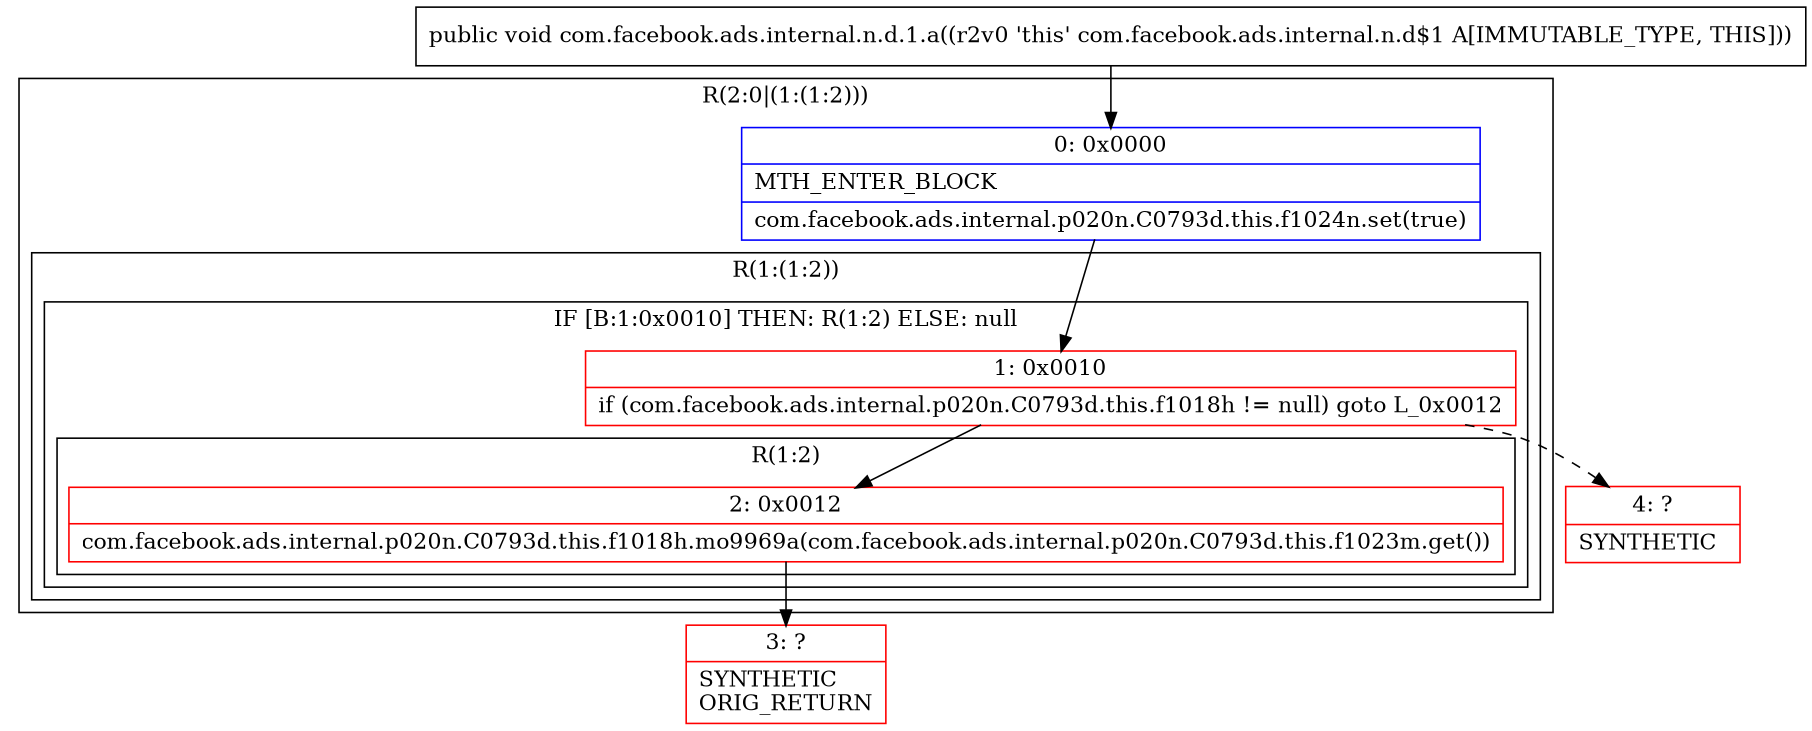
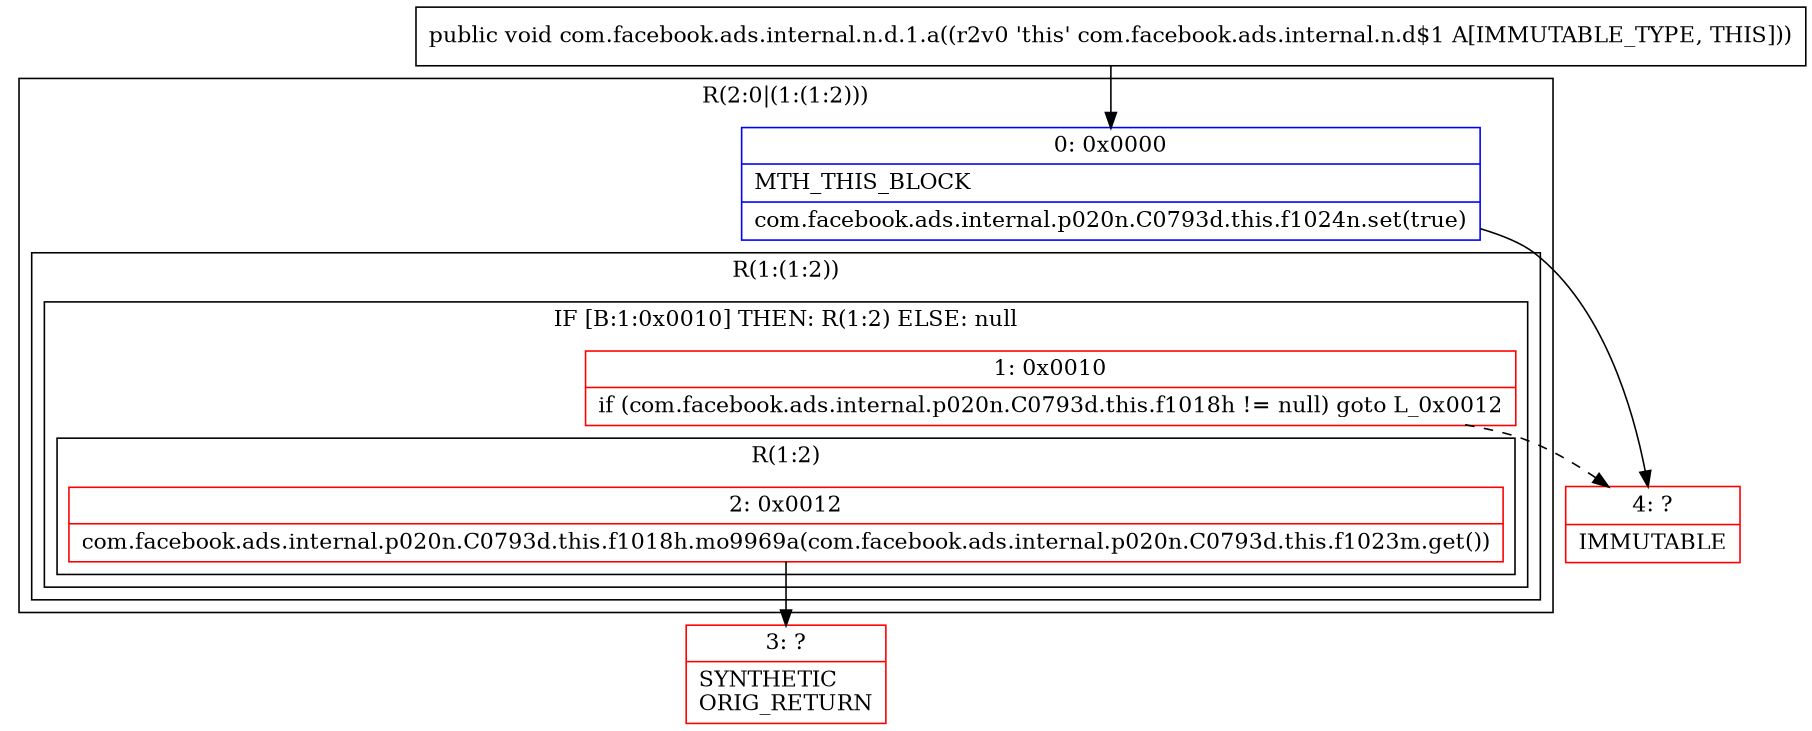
(876, 182) -> (863, 182)
(1080, 288) -> (1595, 326)
(926, 453) -> none
(1648, 543) -> (1653, 543)
